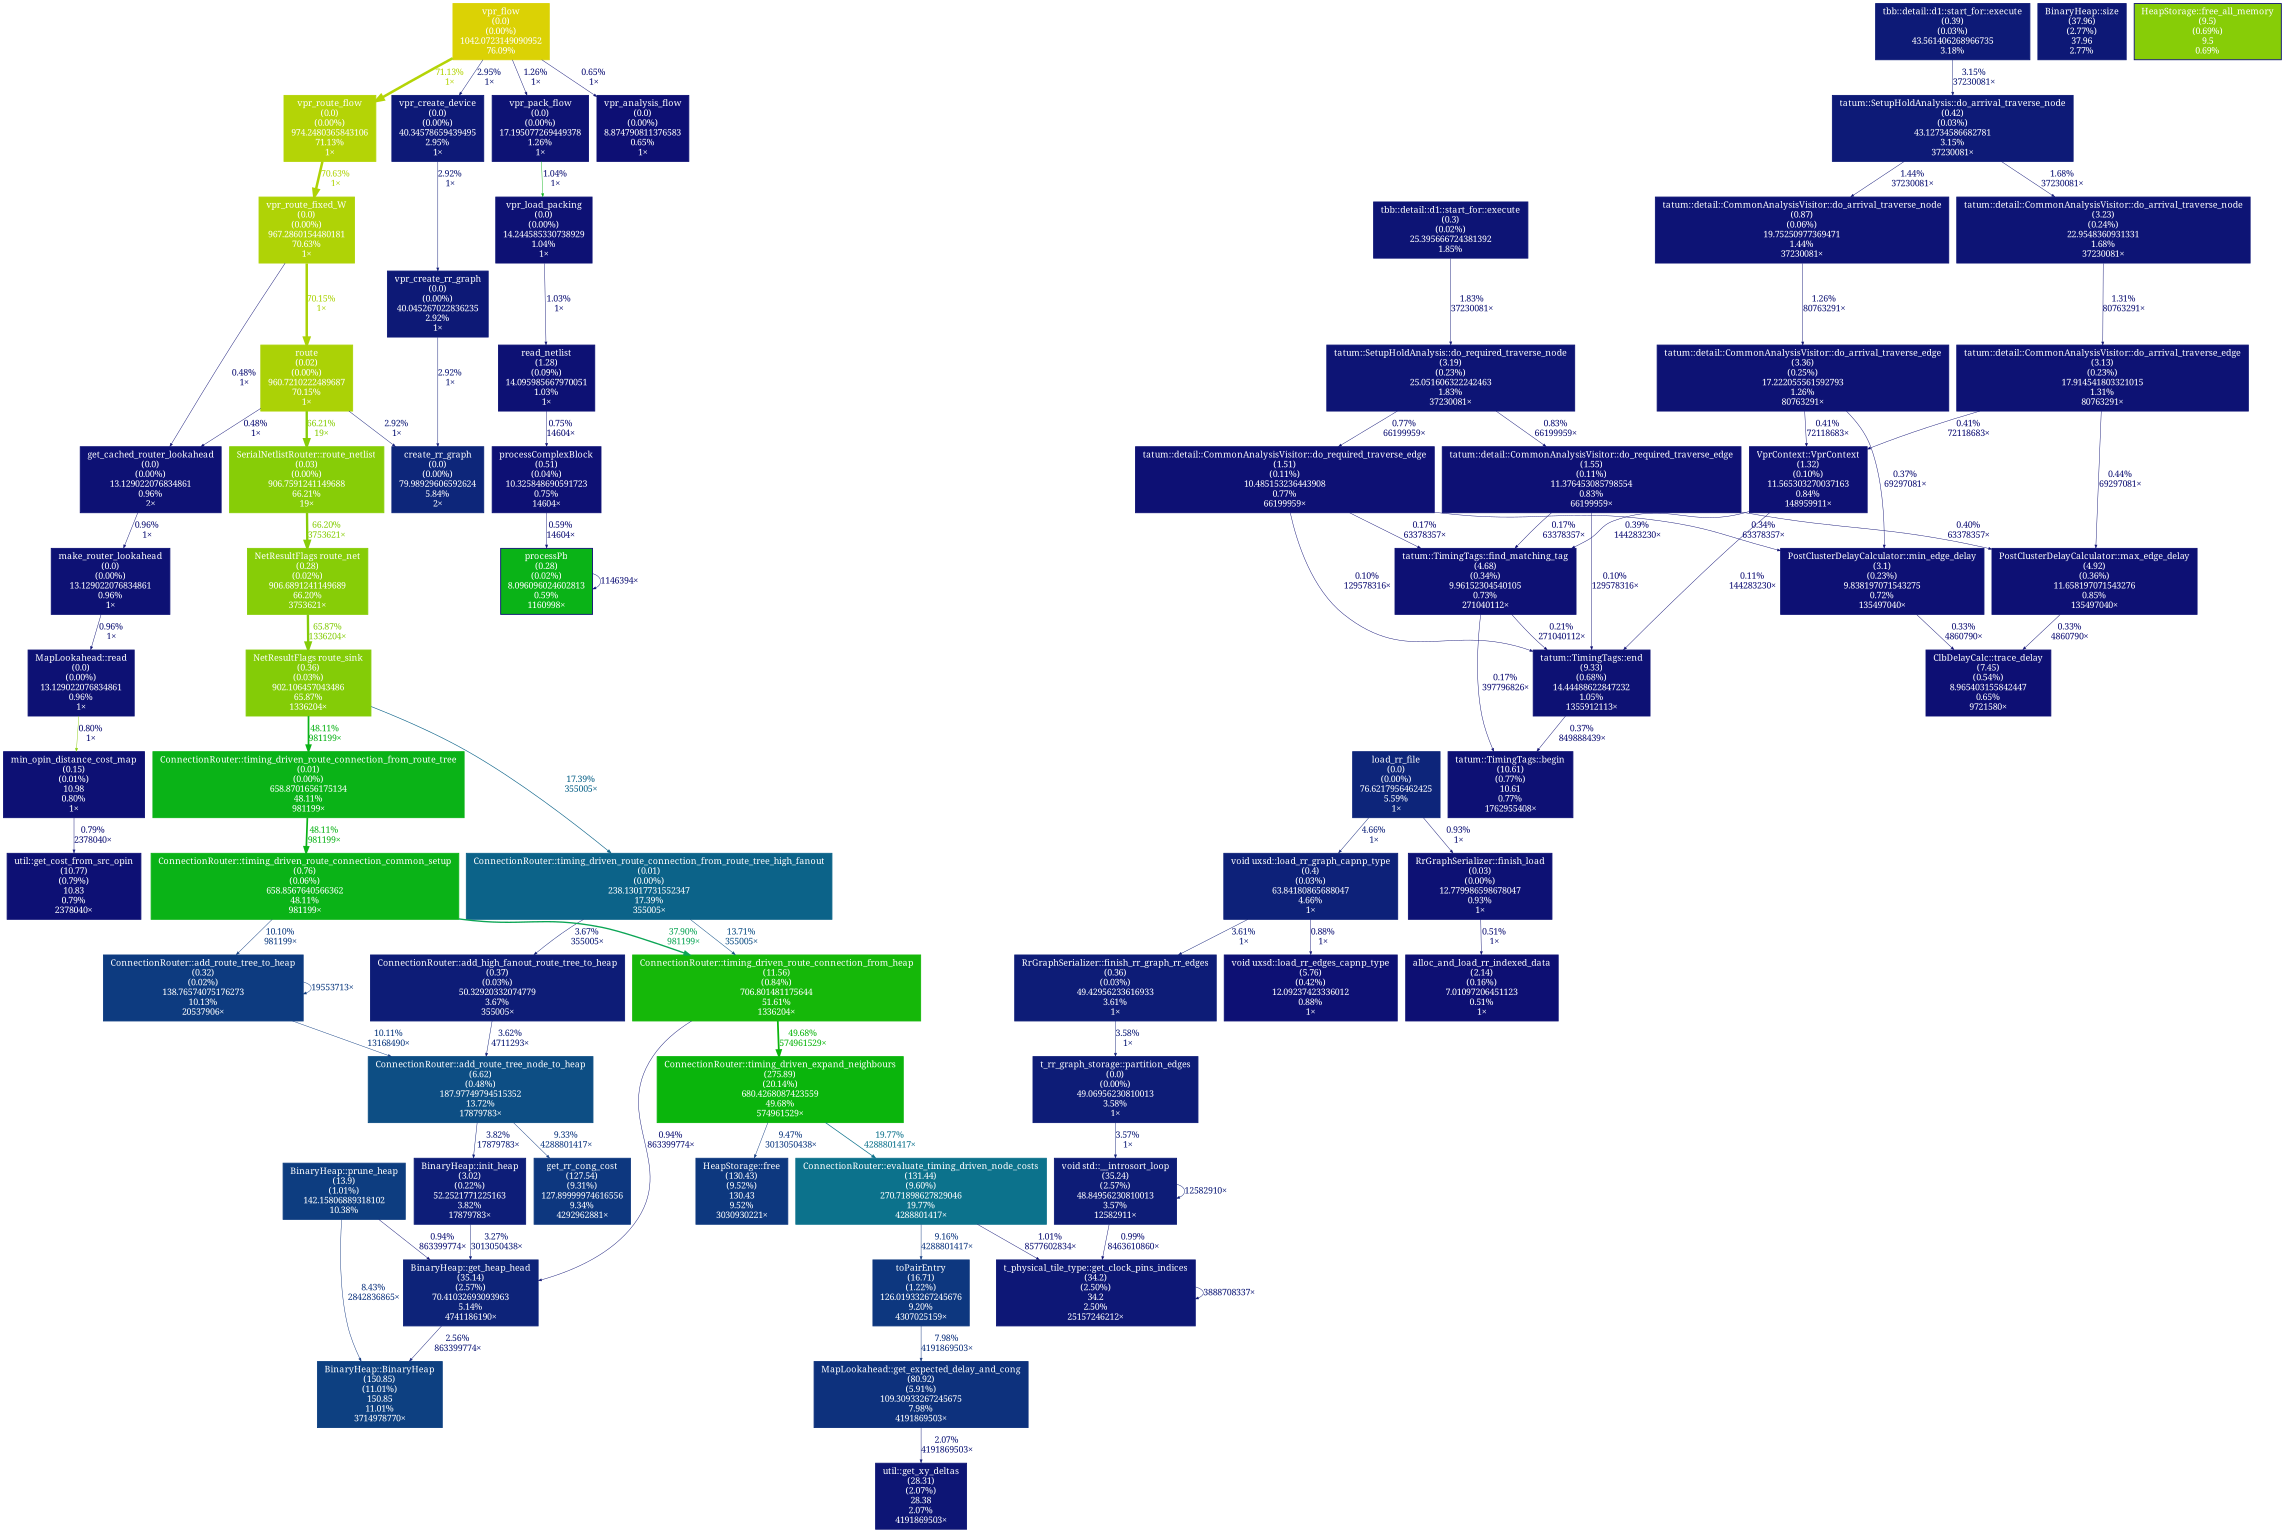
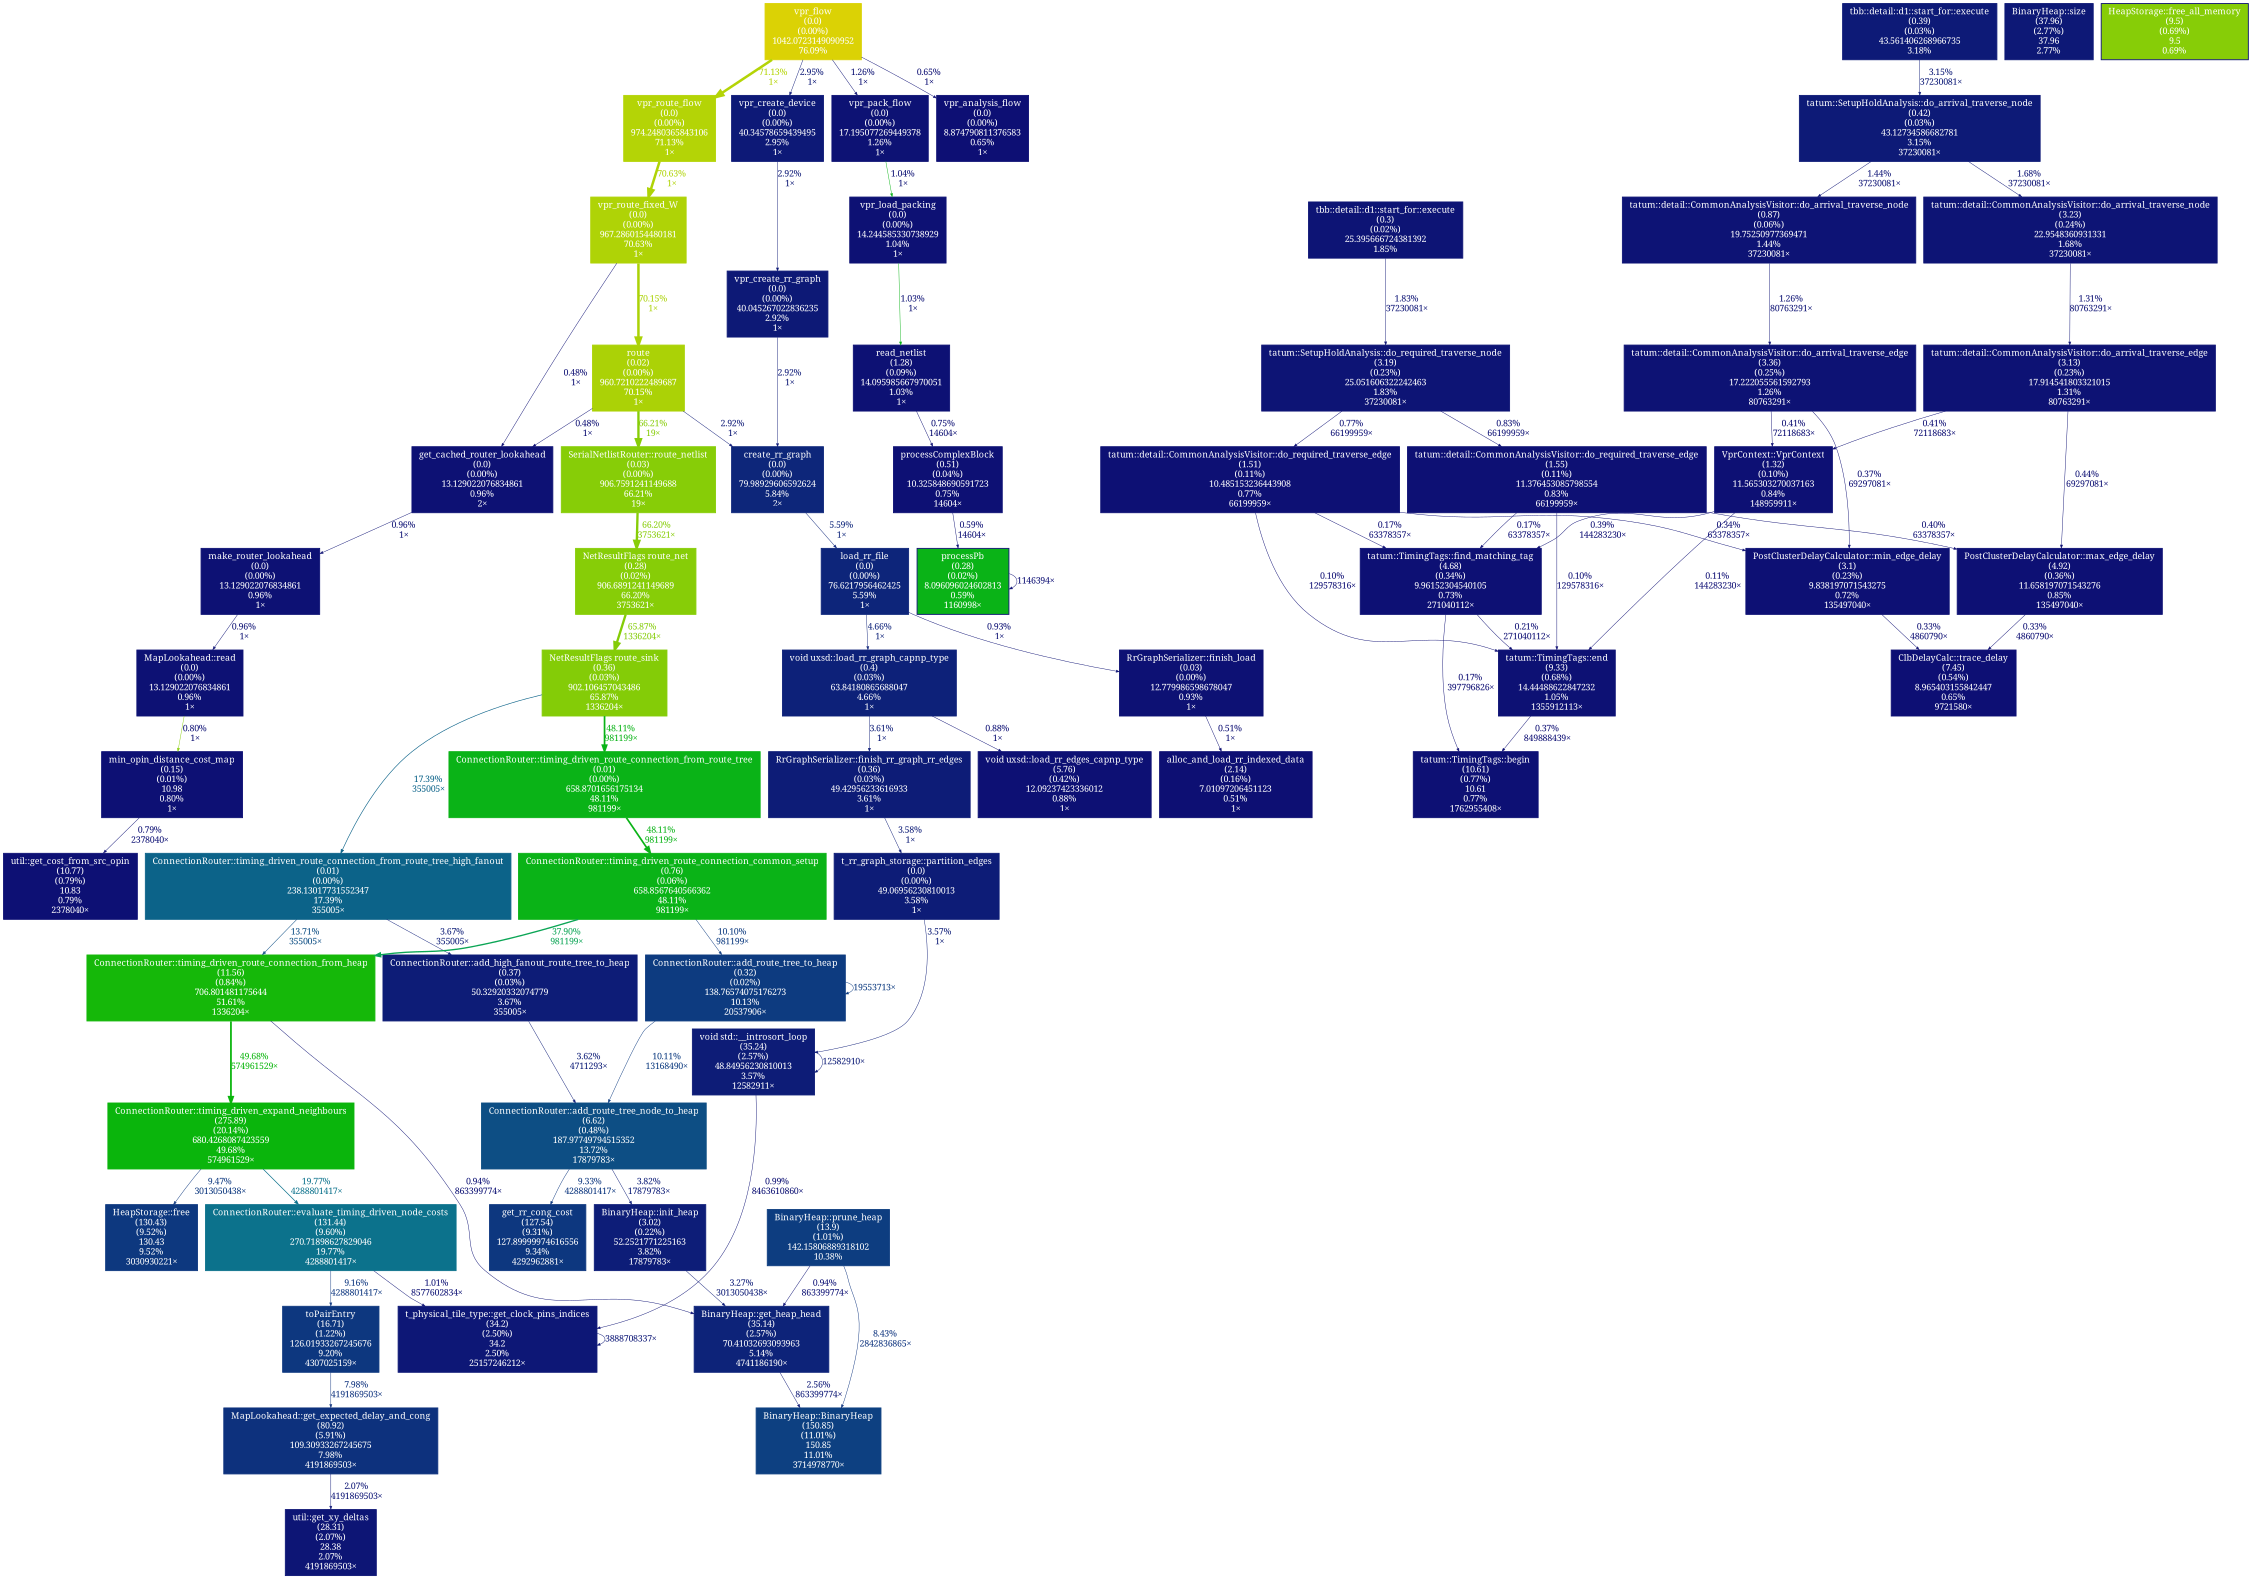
(545, 303) -> (900, 303)
none -> (820, 529)
